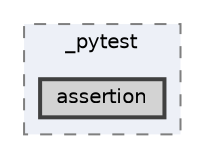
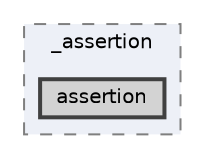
(102, 43) -> (102, 43)
